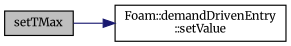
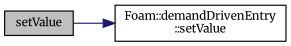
(39, 23) -> (39, 23)
